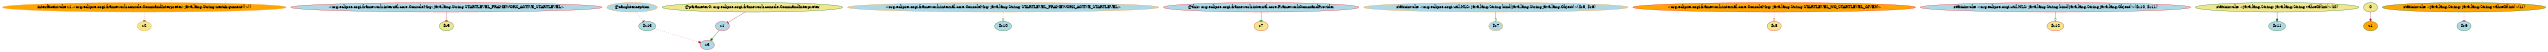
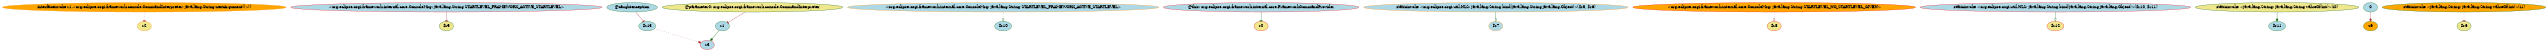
(632, 7) -> (632, 7)
(2371, 7) -> (2371, 7)
(639, 16) -> (639, 16)
(722, 26) -> (722, 26)
(1261, 26) -> (1261, 26)
(2371, 26) -> (2371, 26)
(2464, 26) -> (2464, 26)
